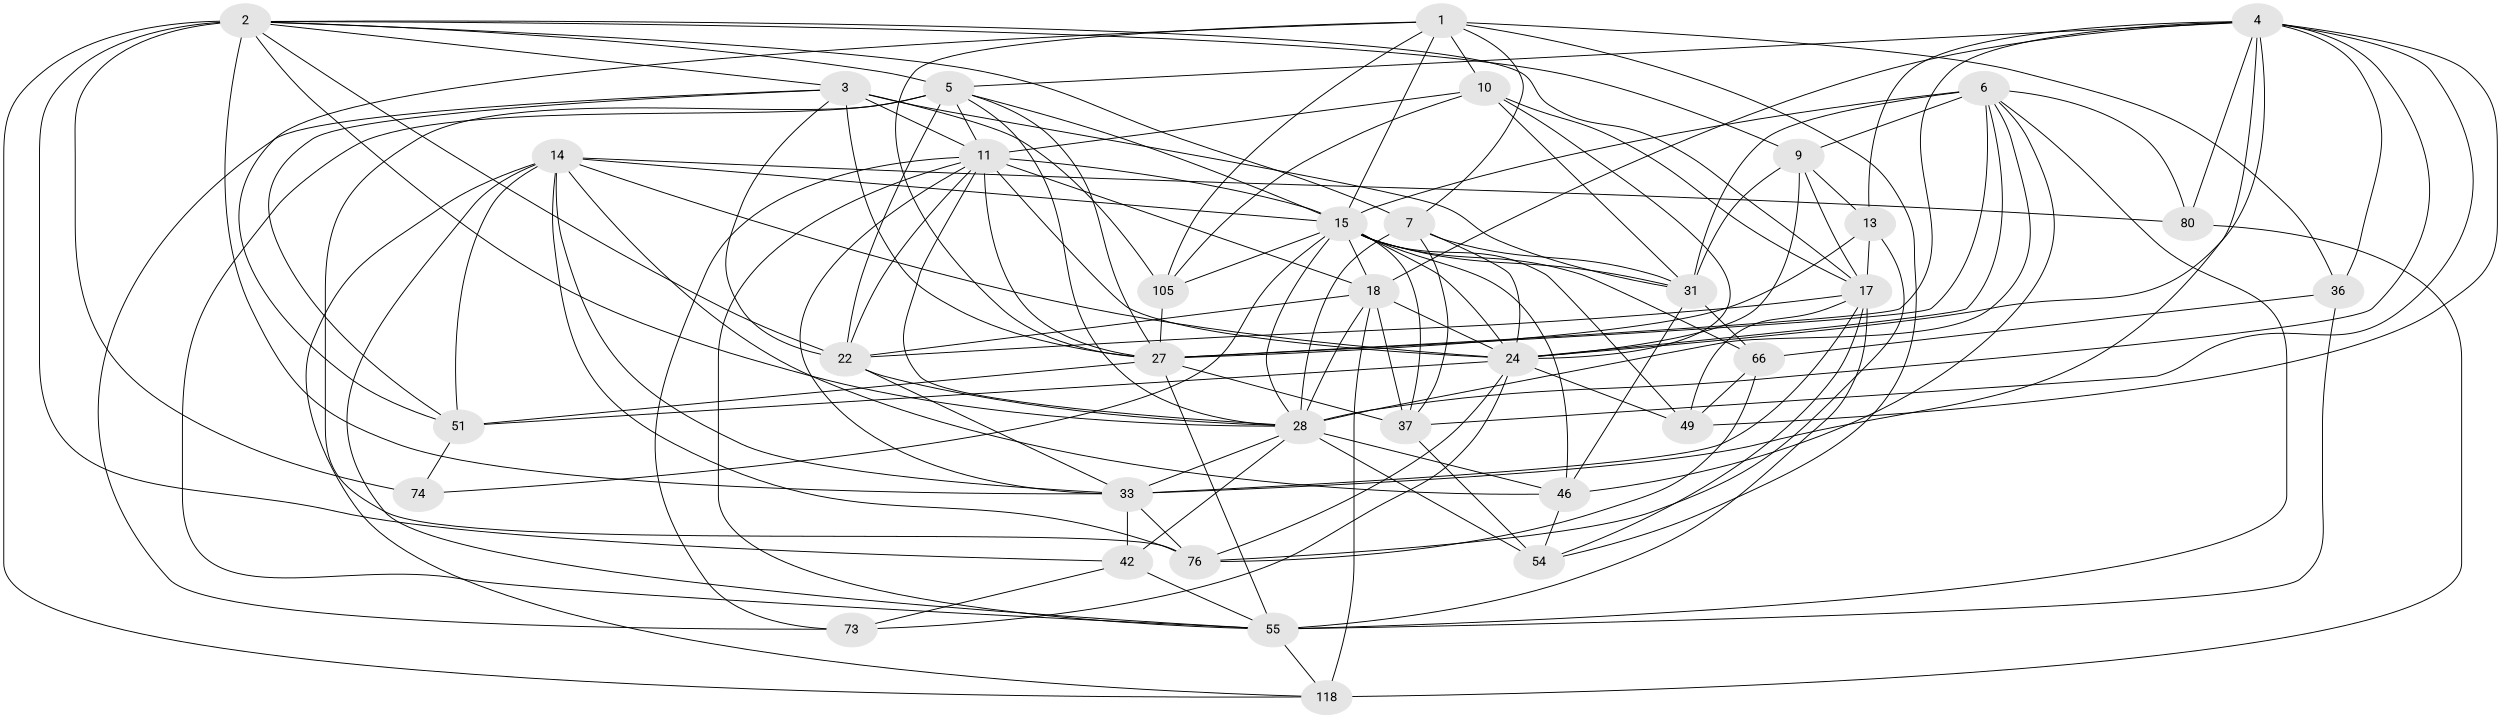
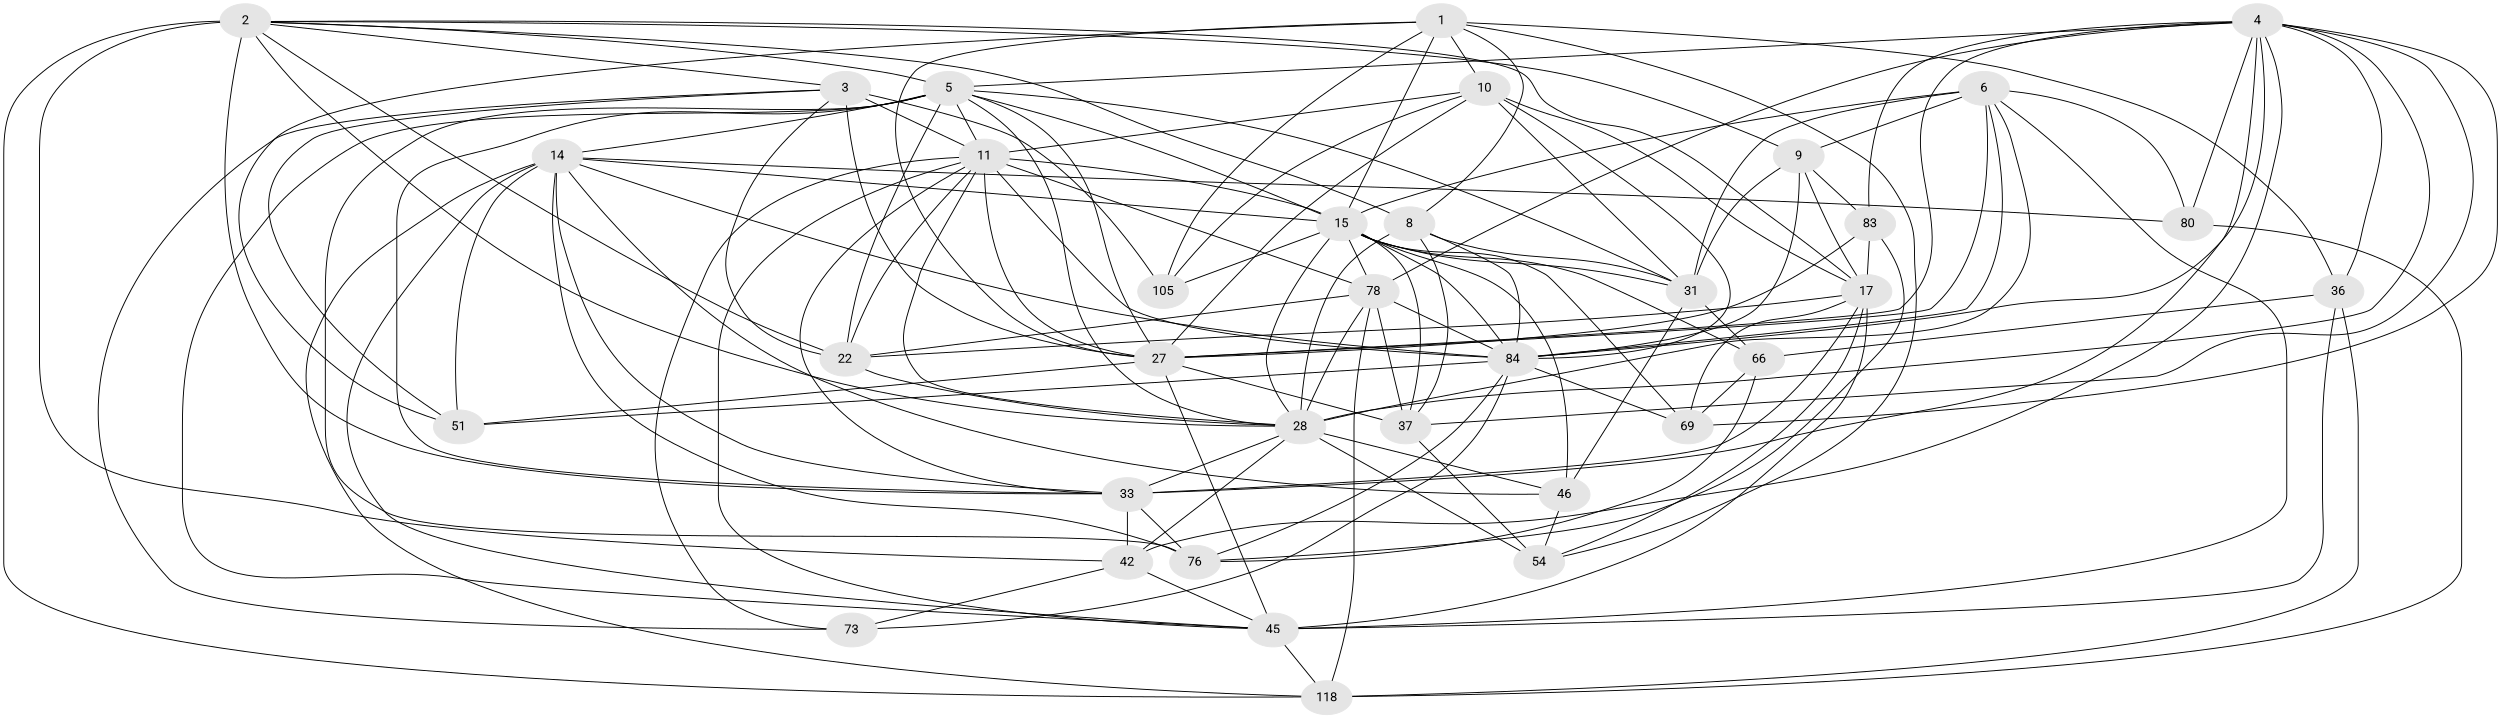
none -> (754, 127)
(1214, 159) -> (1316, 143)
(1409, 224) -> (1409, 224)
(1870, 224) -> (1870, 224)
(1374, 291) -> (1374, 291)
(1161, 327) -> (1314, 202)
(1513, 359) -> (1513, 359)
(1924, 385) -> none
(986, 427) -> (397, 392)
(1688, 427) -> (1688, 427)
none -> (1837, 471)
(418, 495) -> none
(1273, 630) -> (1273, 630)
none -> (1993, 660)
